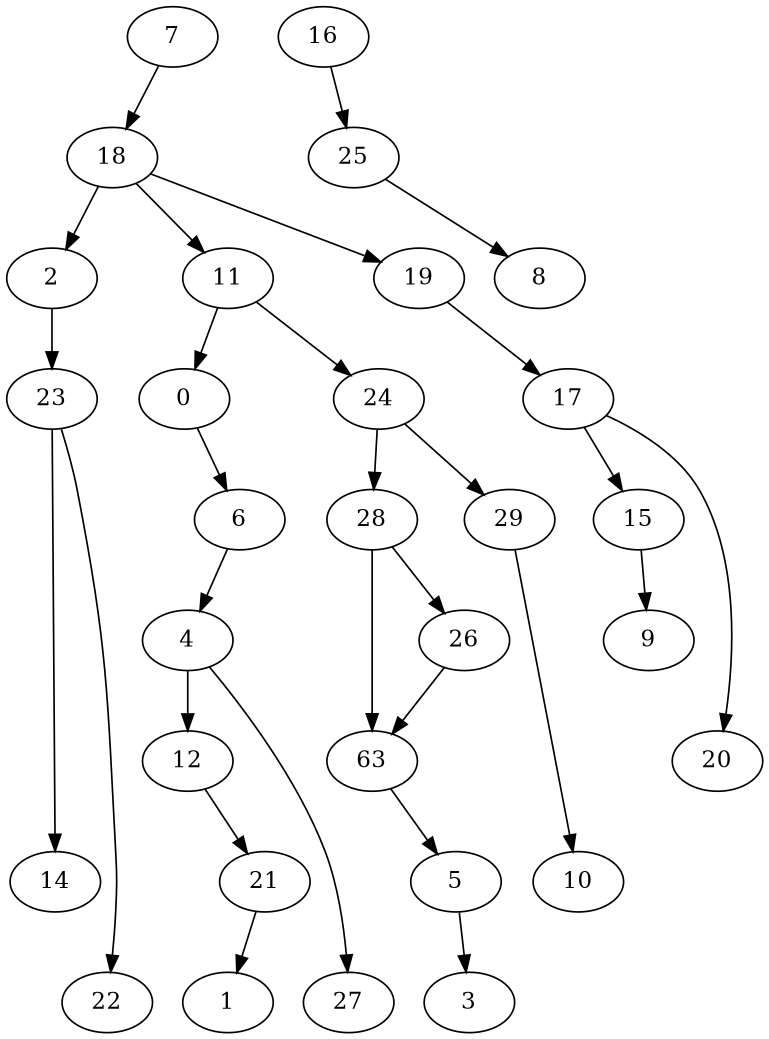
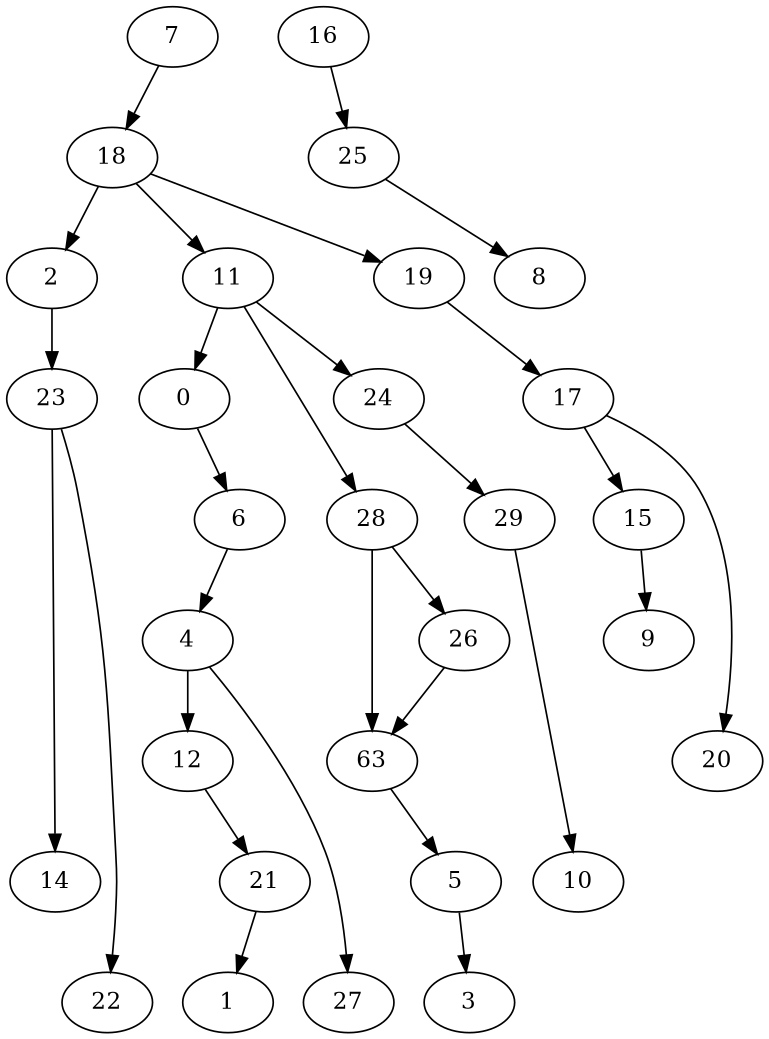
(376, 451) -> (296, 391)
